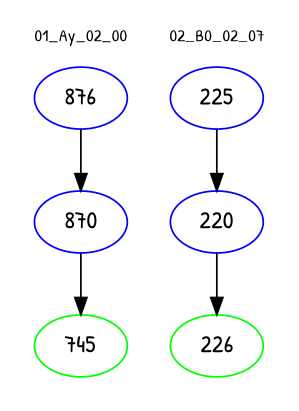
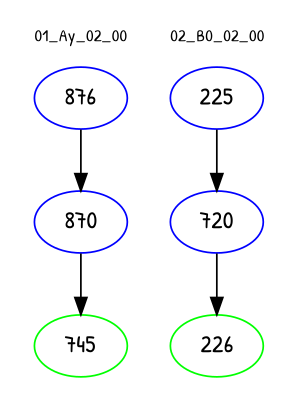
(218, 37) -> (218, 37)
(217, 222) -> (217, 222)
